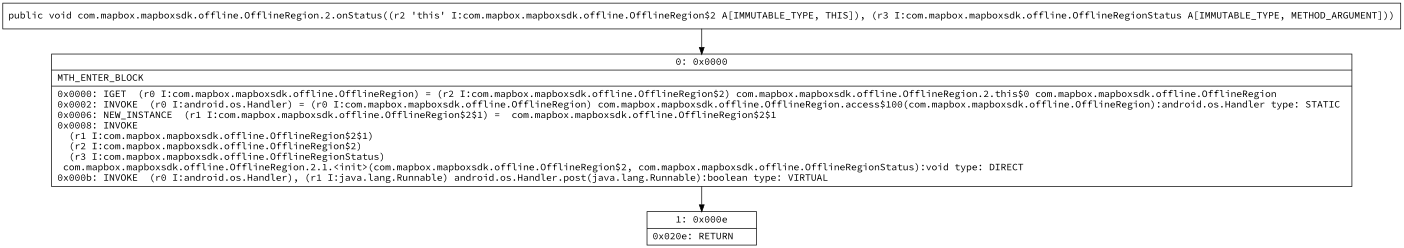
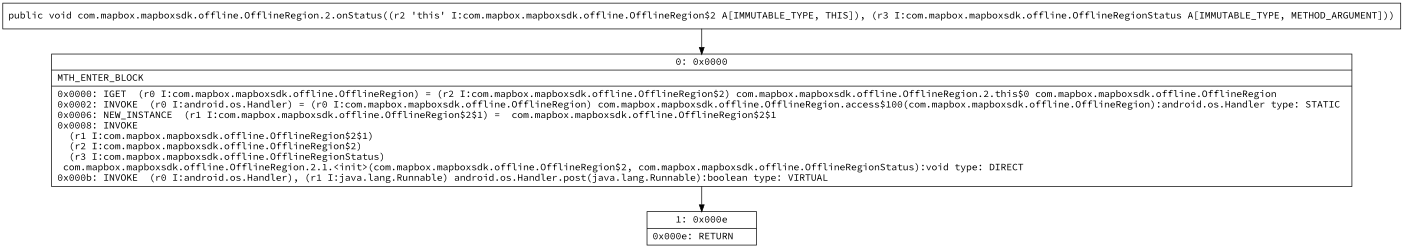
(702, 236) -> (702, 236)
